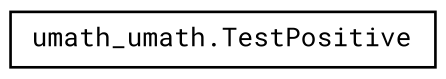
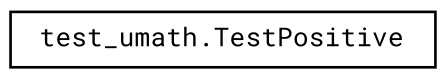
(223, 40) -> (223, 40)
